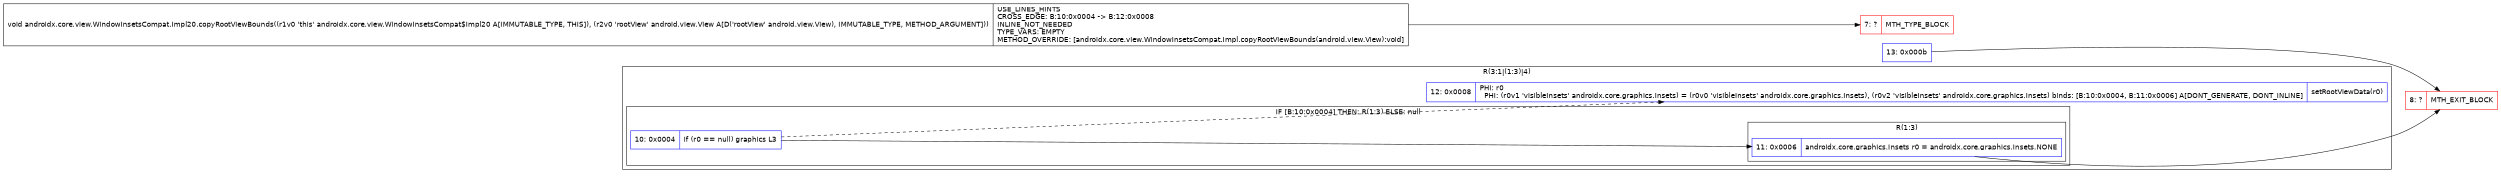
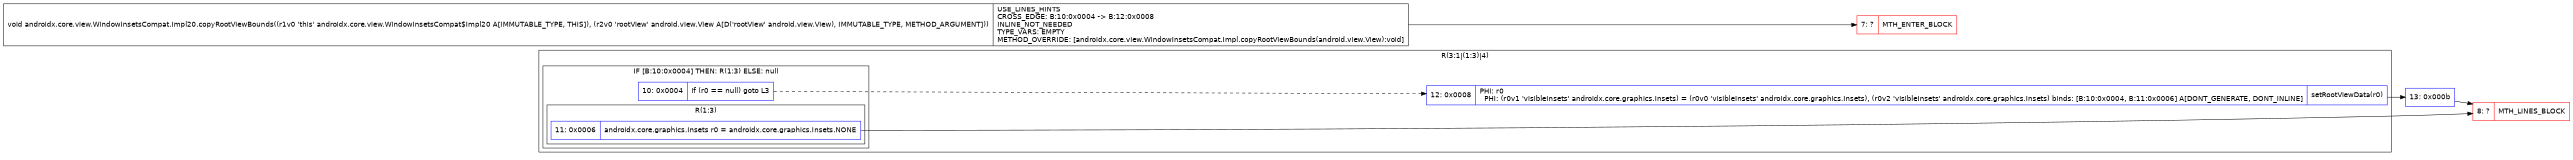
(1918, 25) -> (1918, 25)
none -> (2394, 97)
(2462, 100) -> (2532, 111)
(731, 140) -> (731, 91)
(1264, 143) -> none
